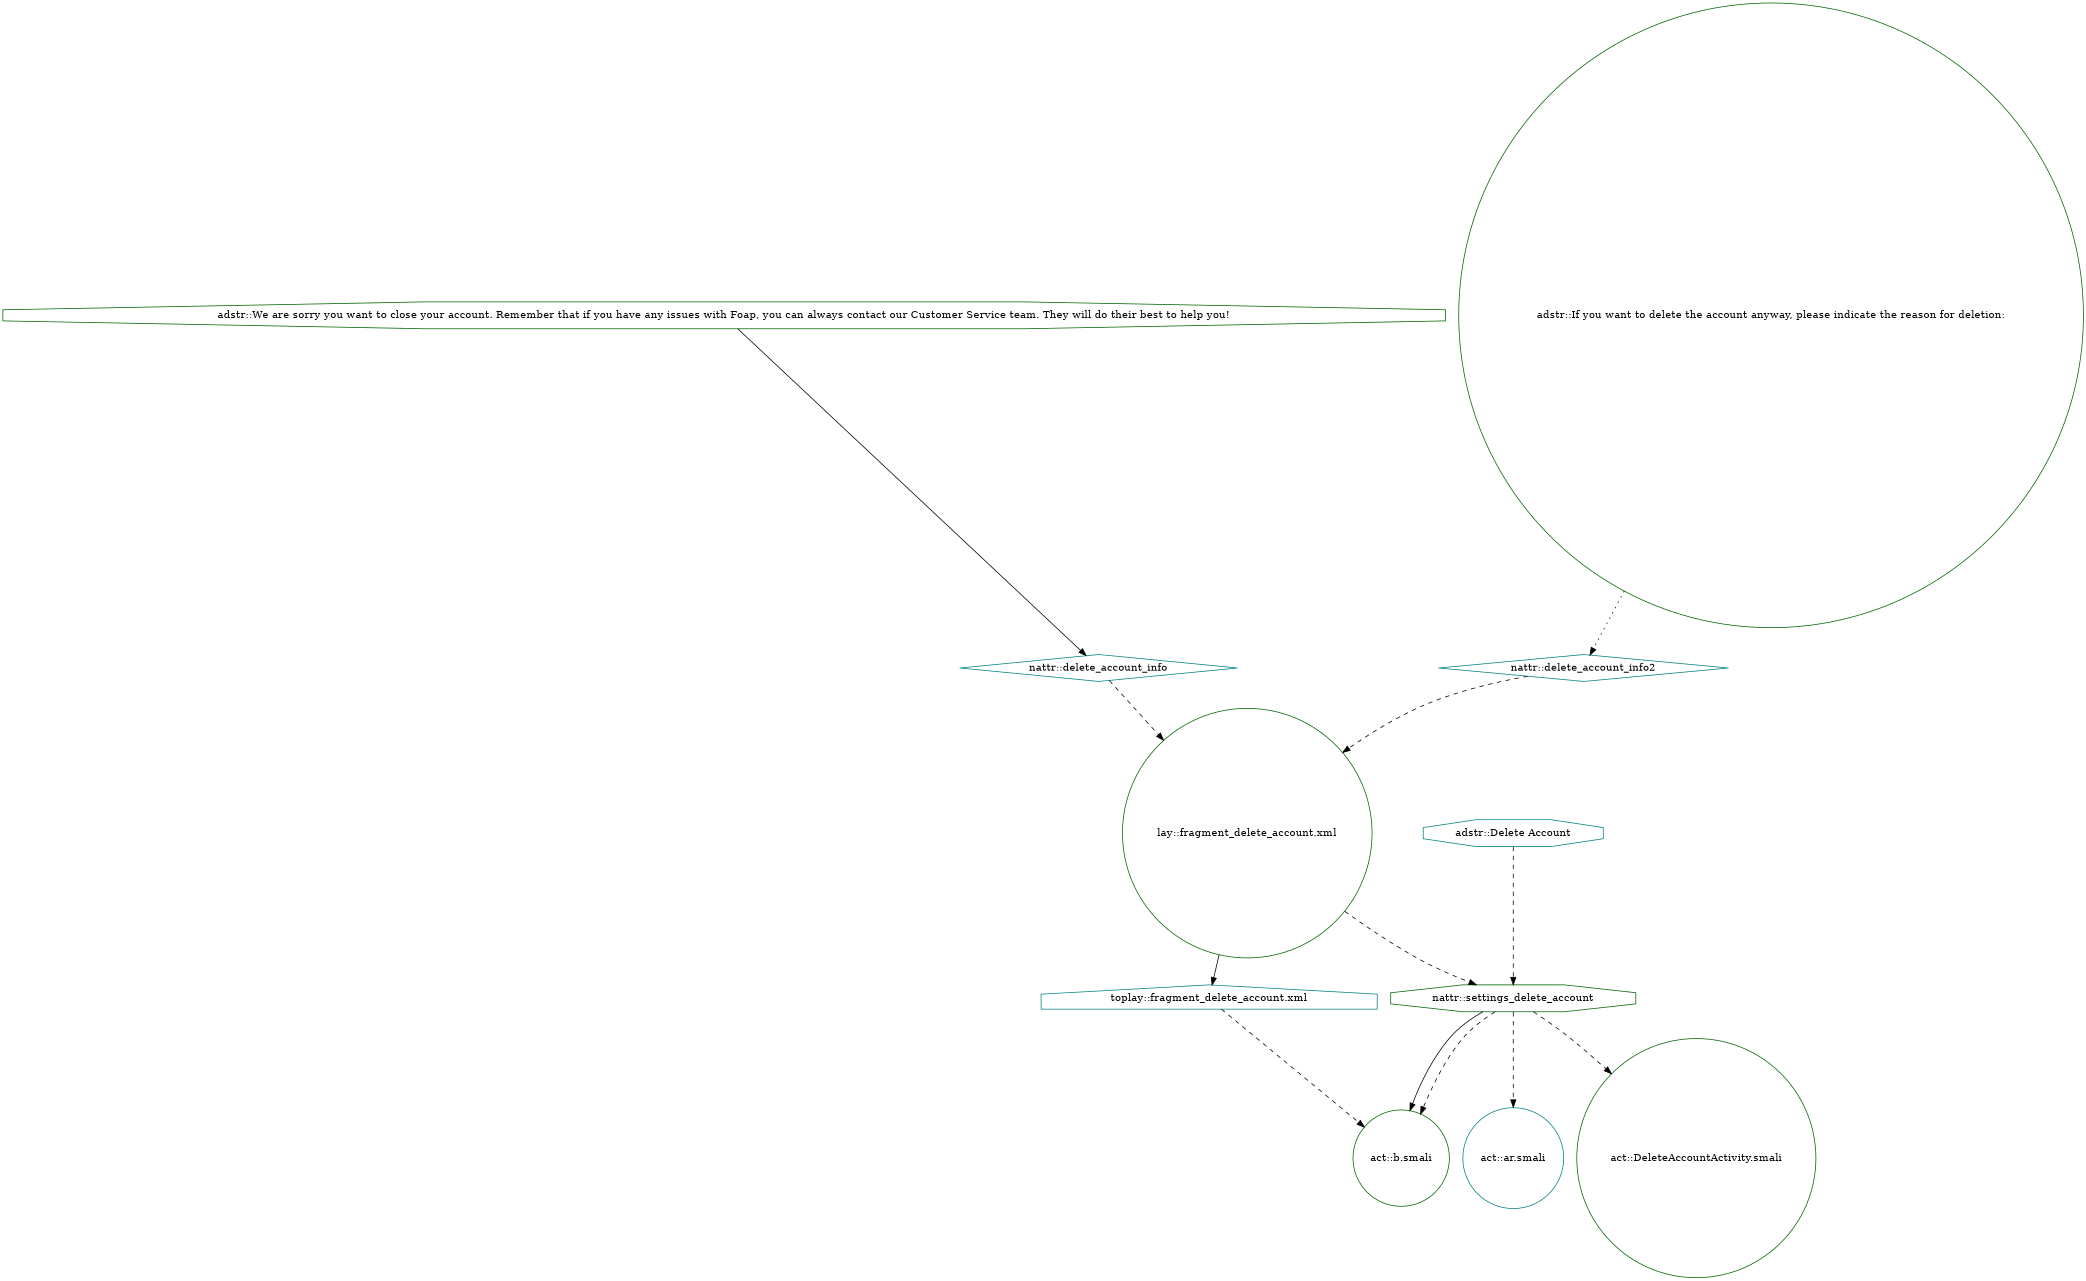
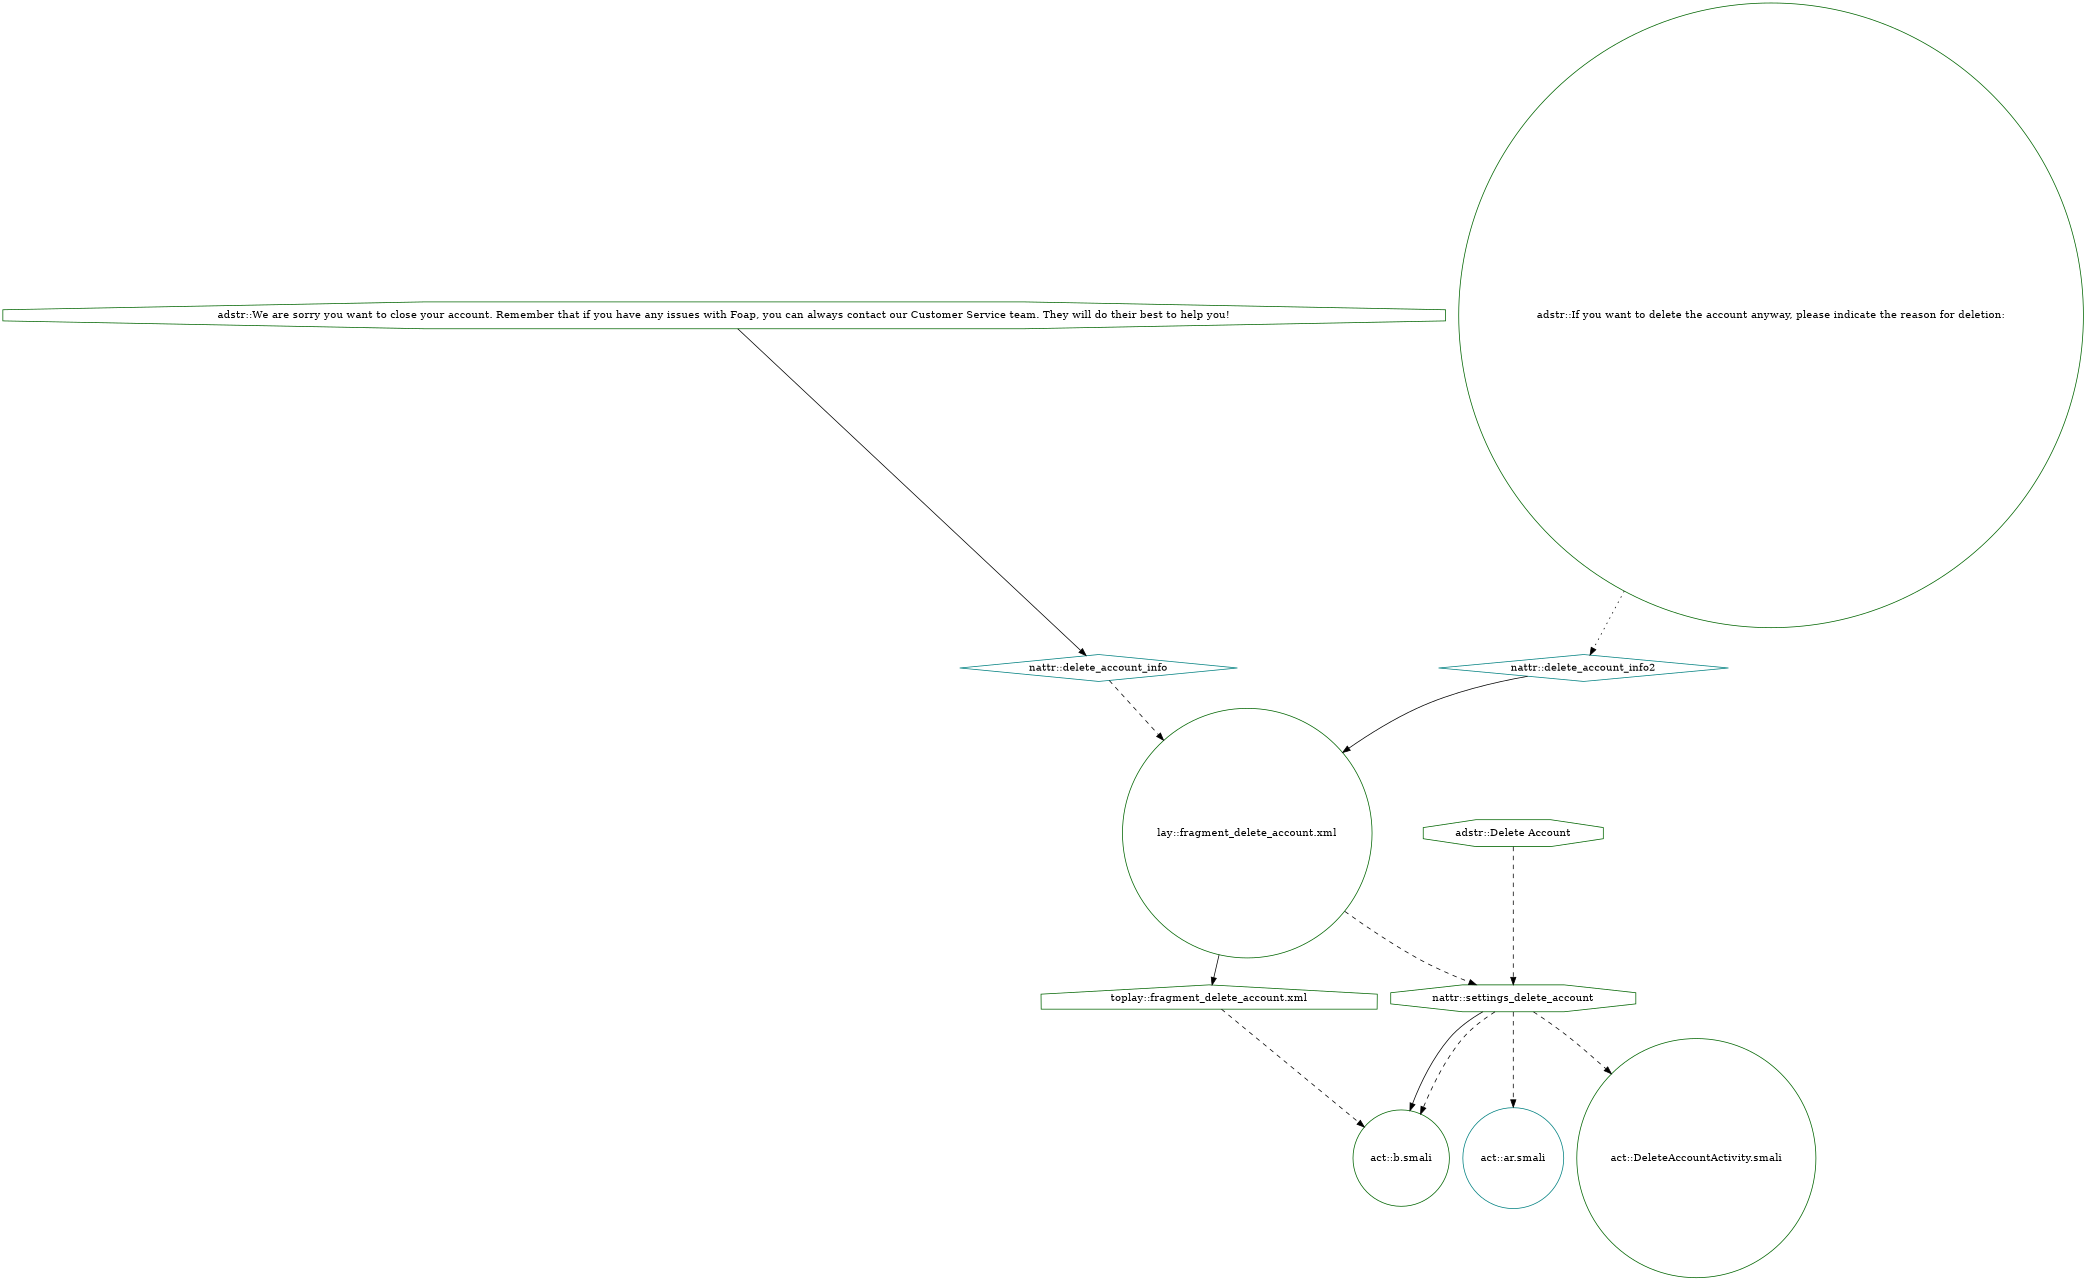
(1434, 701) -> (1434, 701)
(1513, 833) -> (1513, 833)
(1209, 998) -> (1209, 998)
